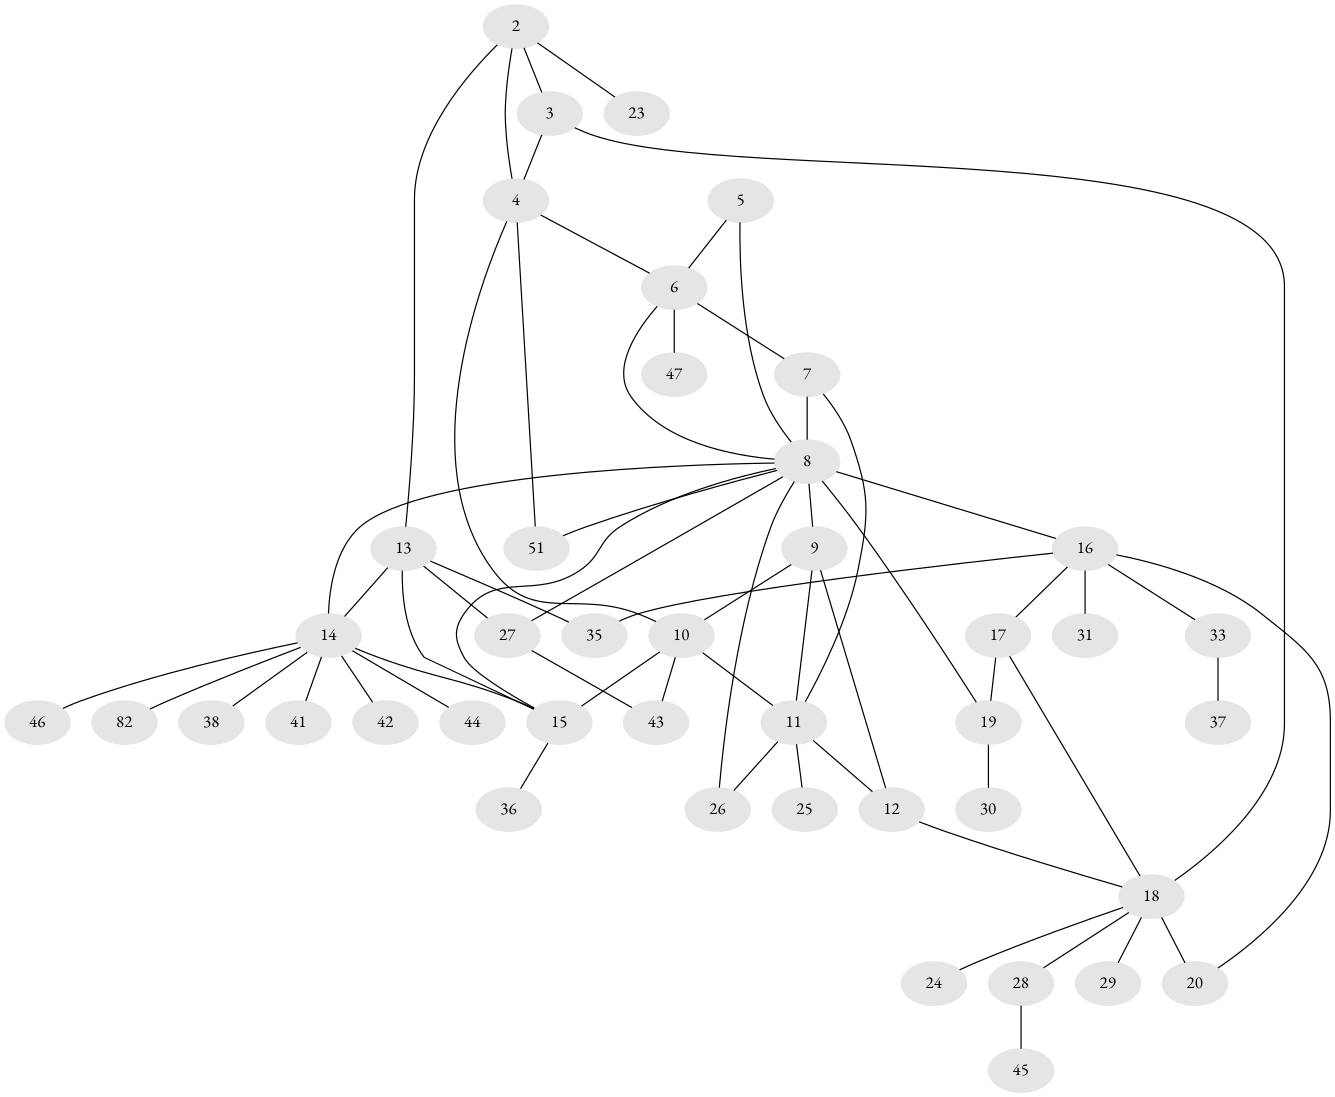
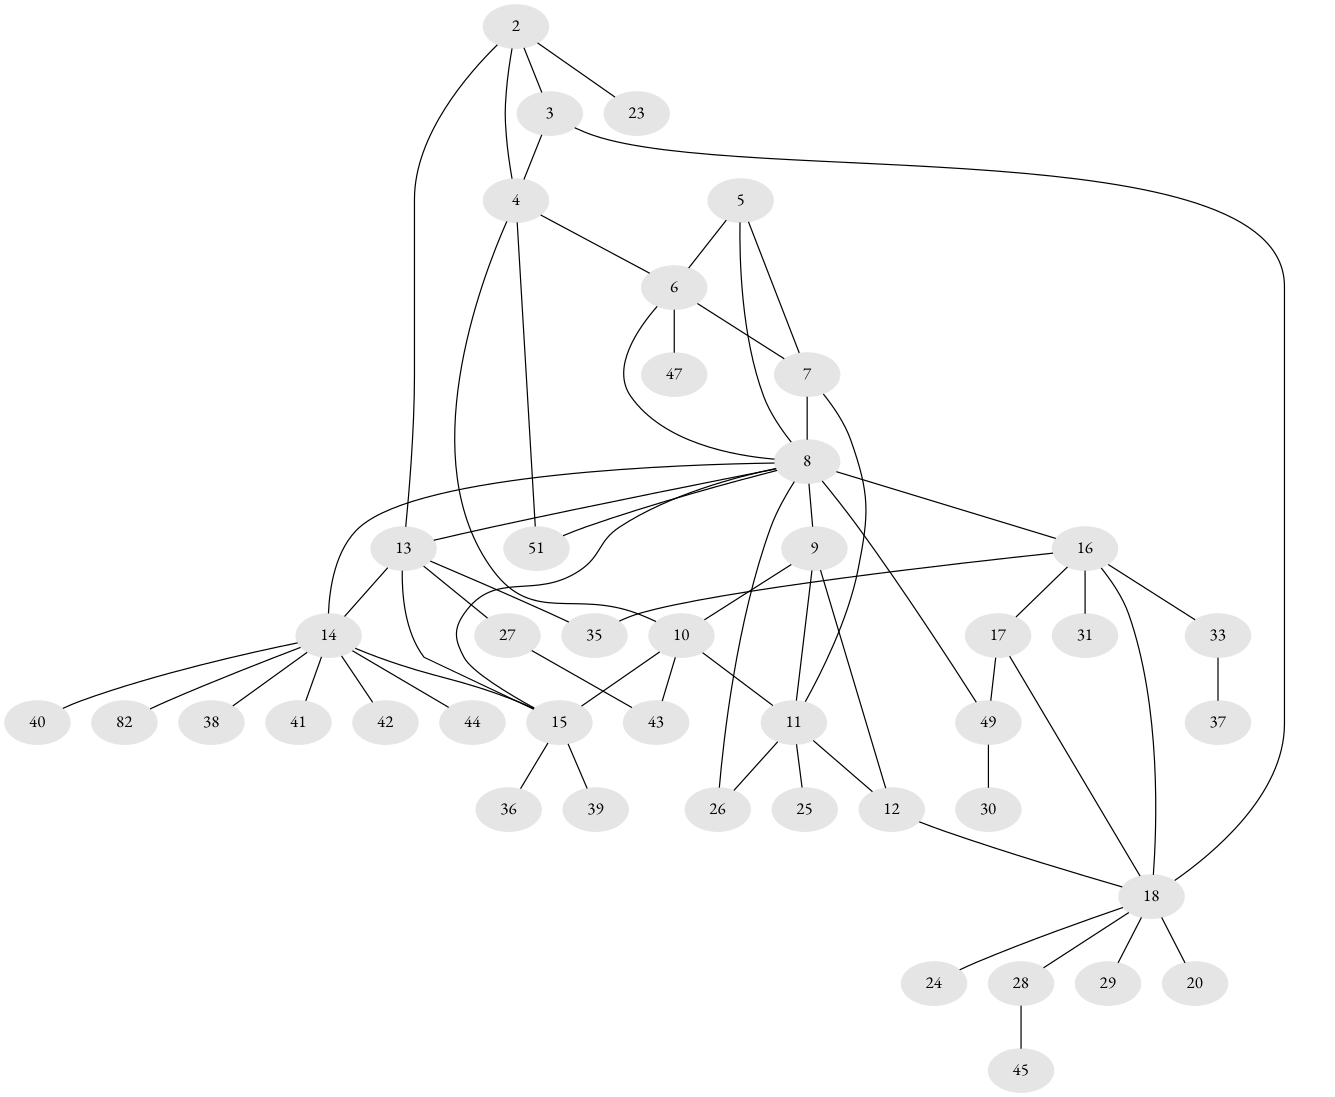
none -> (774, 287)
(657, 549) -> (605, 503)
(1330, 720) -> (1151, 716)
(37, 723) -> (37, 723)
(988, 723) -> (988, 723)
none -> (596, 810)
